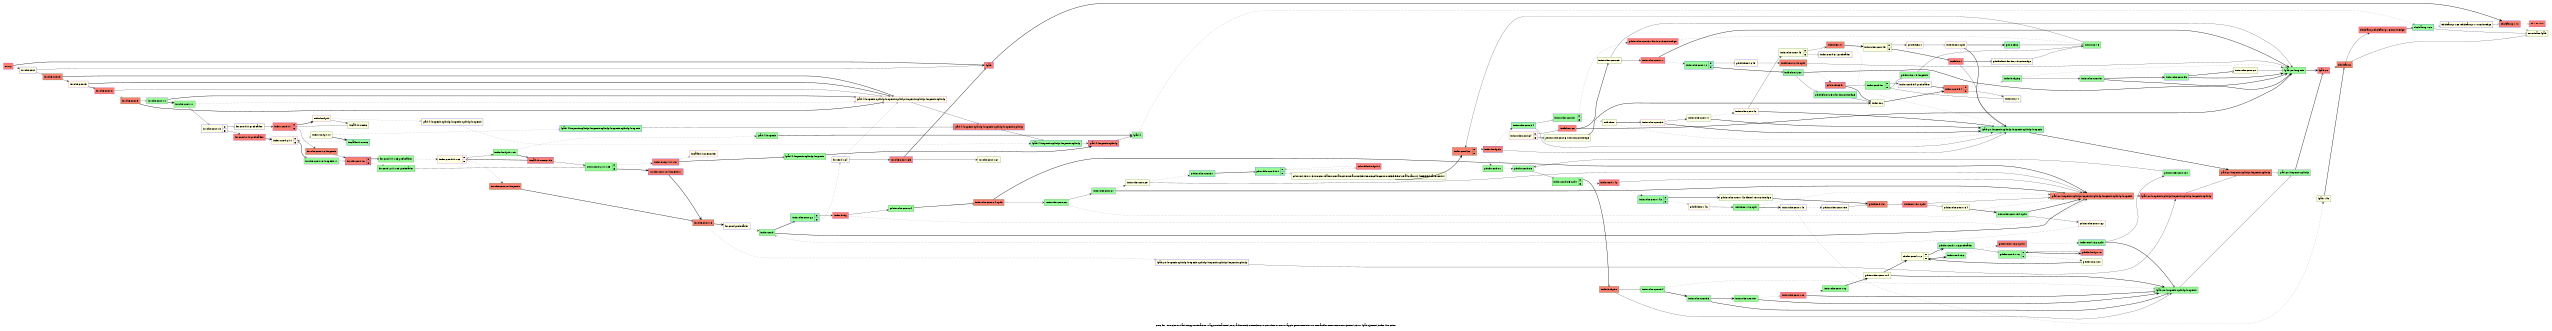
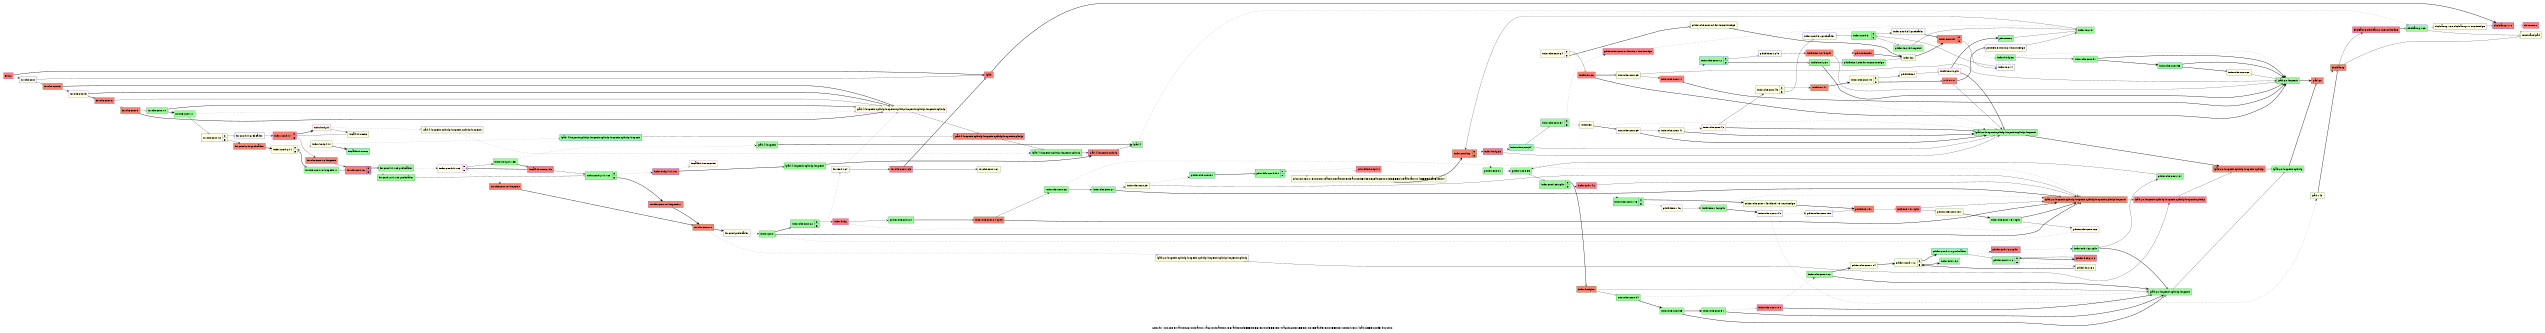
(1855, 85) -> (1843, 36)
(2027, 277) -> (1989, 283)
